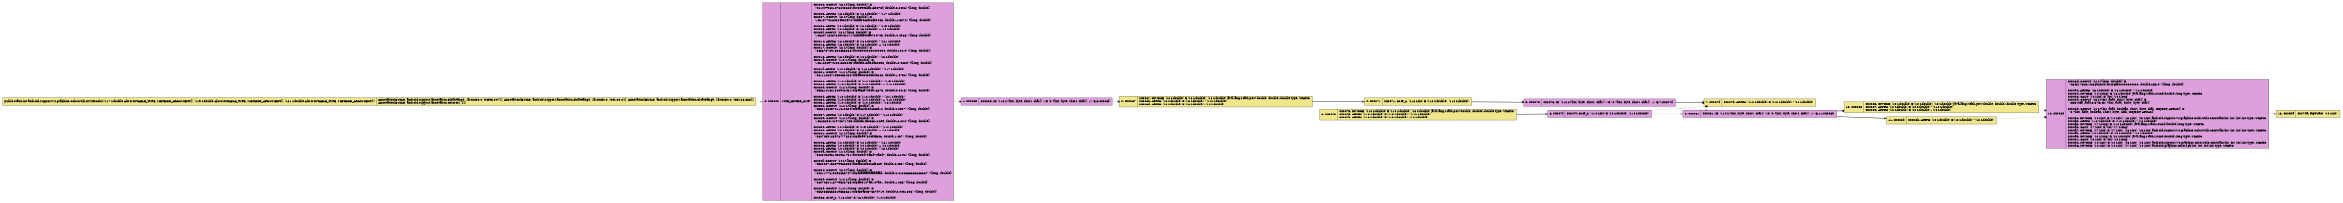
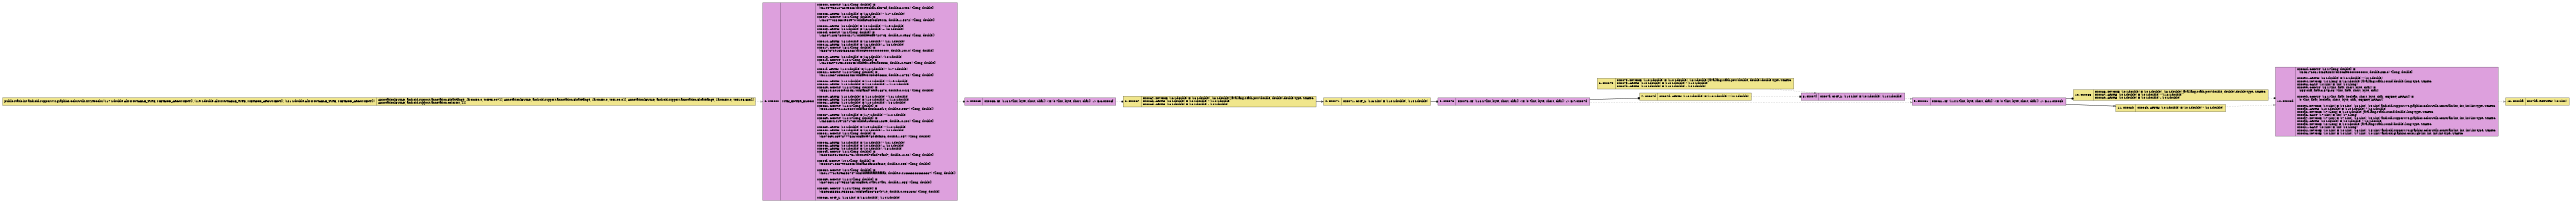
(796, 101) -> (798, 101)
(1670, 109) -> (1775, 97)
(1531, 114) -> (1792, 91)
(2020, 118) -> (2249, 106)
